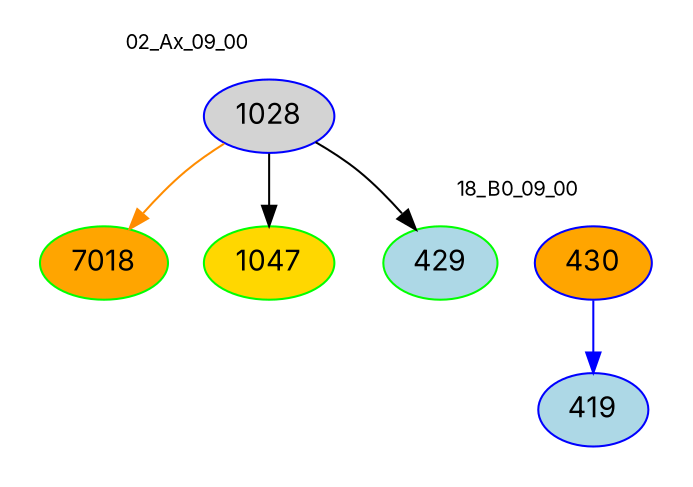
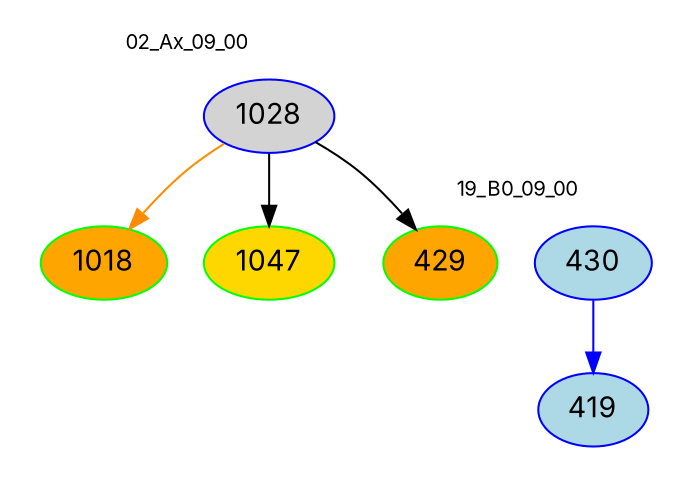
(518, 191) -> (518, 191)
(104, 263) -> (104, 263)
(440, 263) -> (440, 263)
(593, 263) -> (593, 263)
